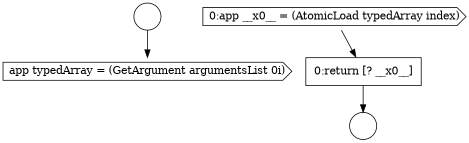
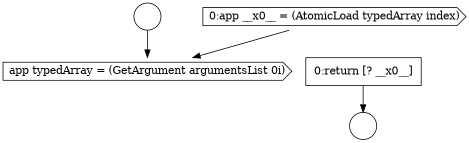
(347, 40) -> (245, 43)
